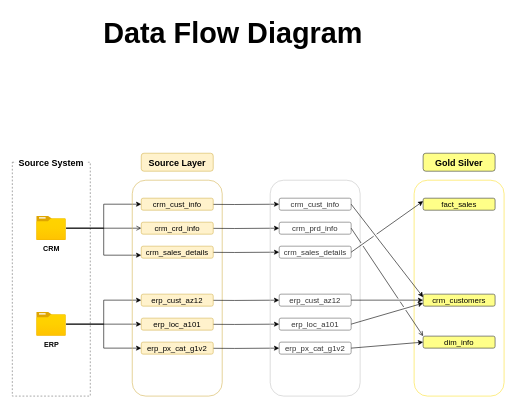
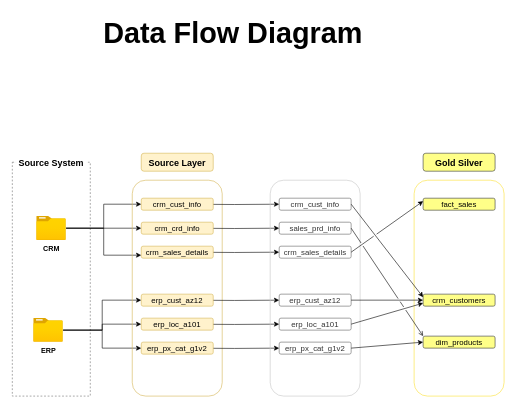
(137, 228) -> (135, 228)
(315, 228) -> (315, 228)
(51, 324) -> (48, 330)
(459, 342) -> (459, 342)
